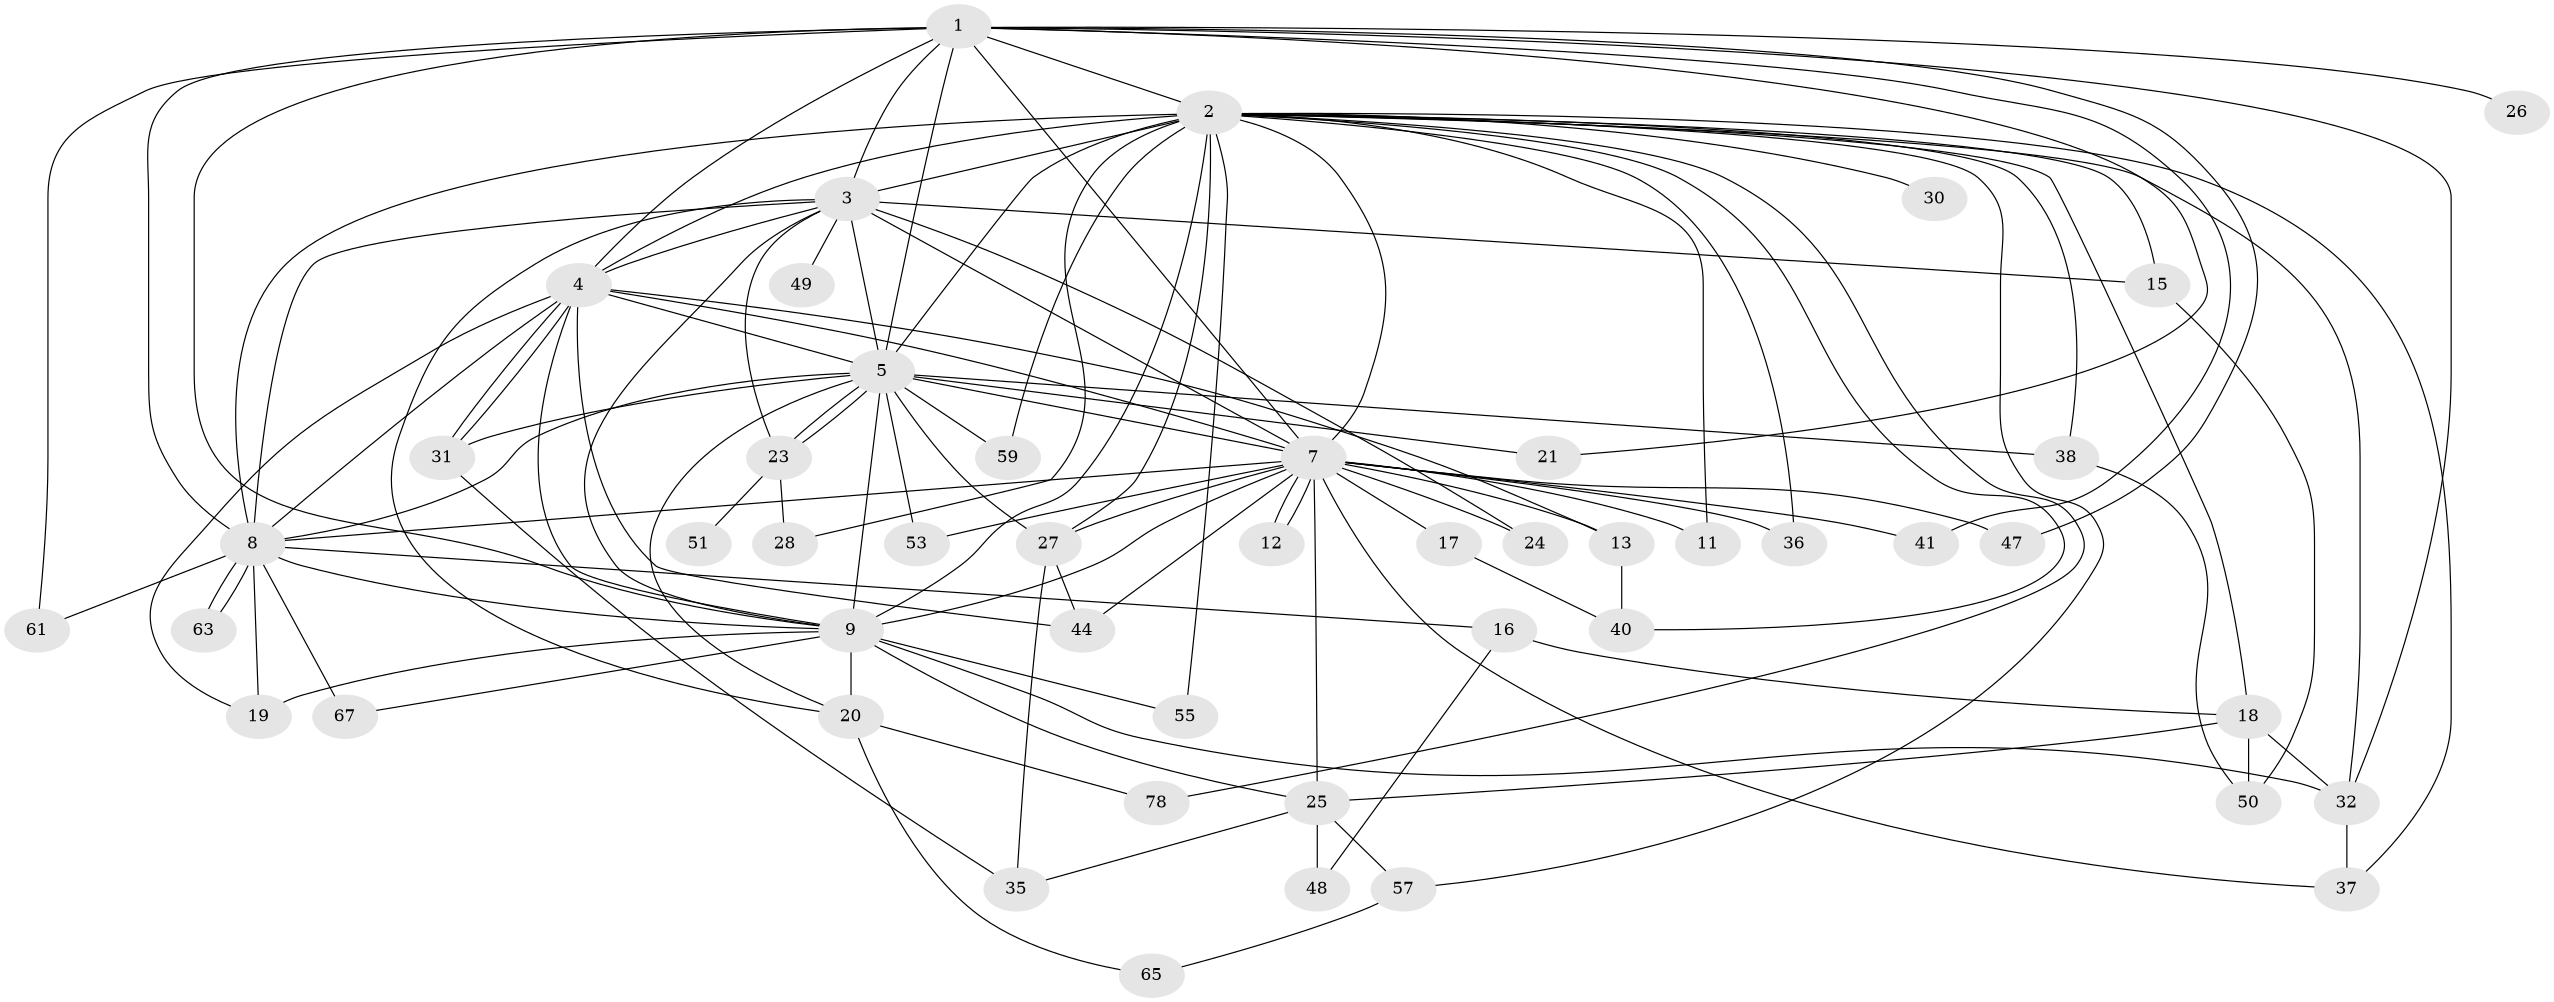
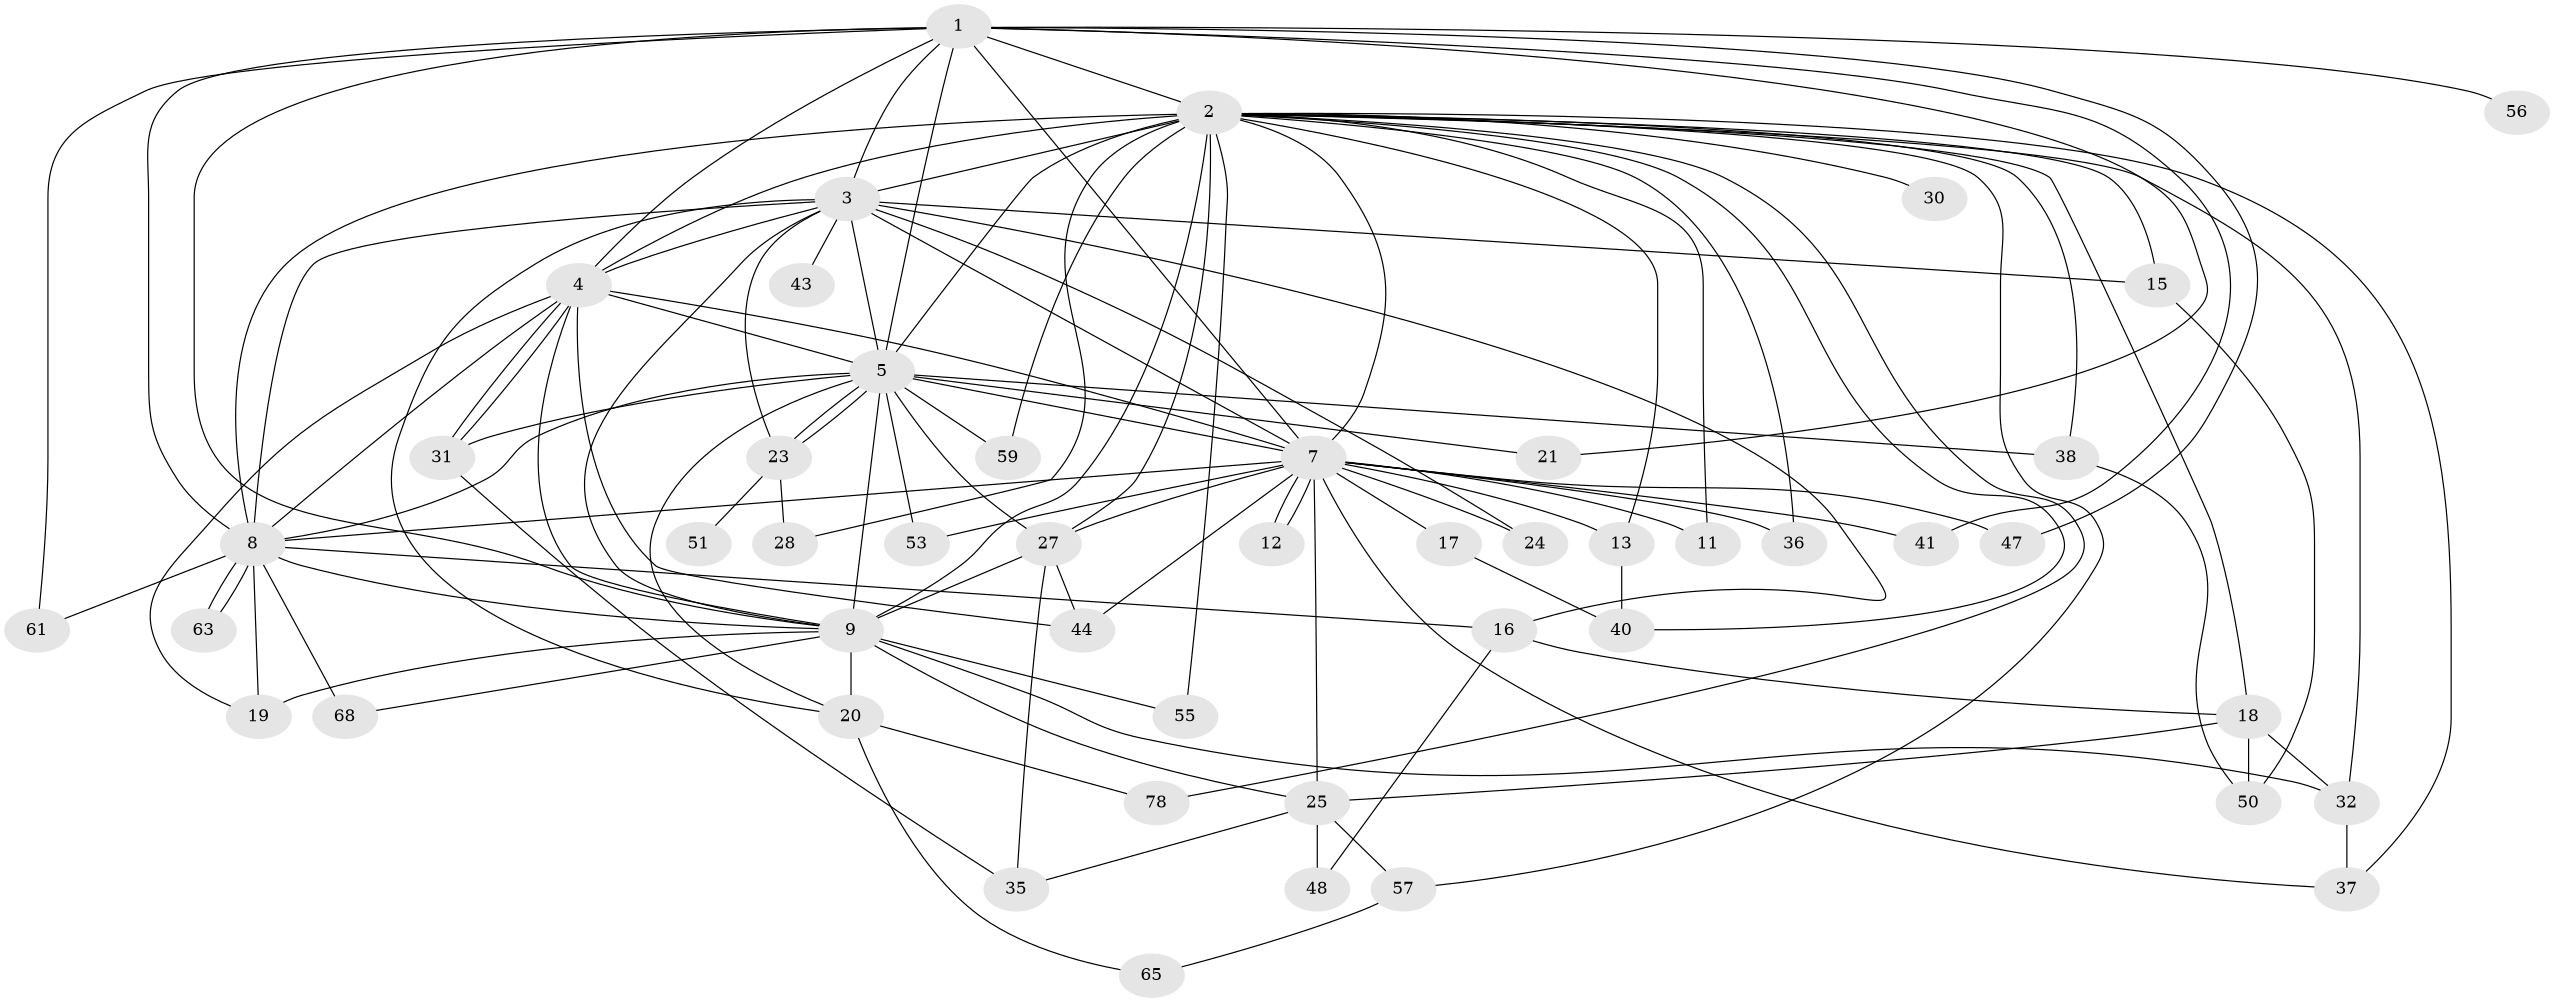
(2033, 76) -> none
(2517, 113) -> (2517, 113)
(802, 285) -> (802, 285)
(1114, 369) -> (1581, 210)
none -> (1590, 380)
(1092, 566) -> (957, 584)
(345, 717) -> (345, 717)
